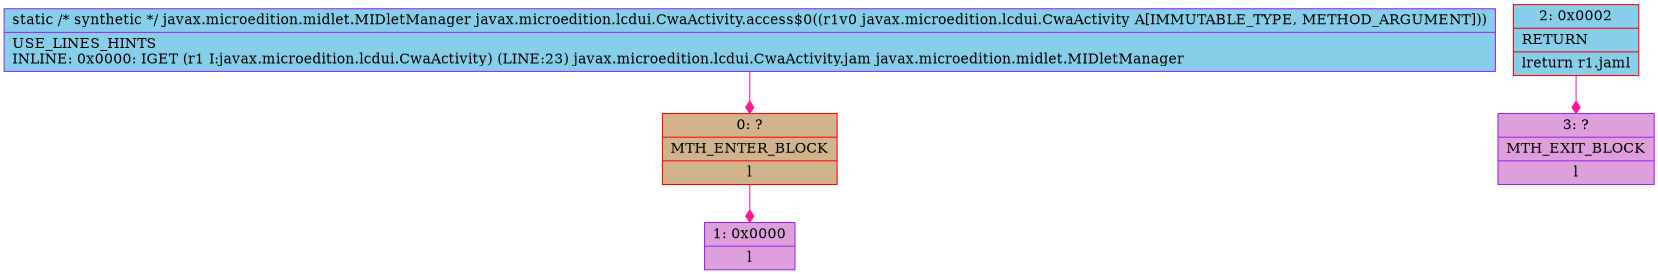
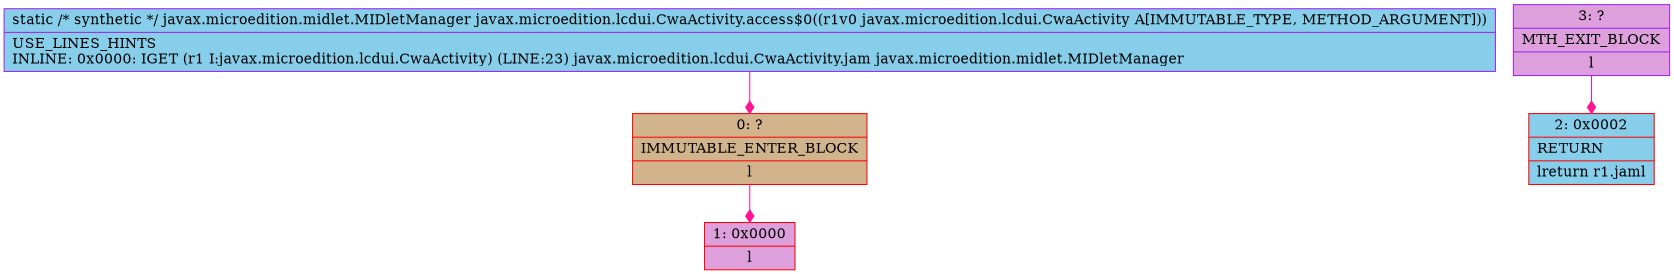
(1576, 88) -> (1592, 88)
(750, 149) -> (750, 149)
(750, 246) -> (750, 246)
